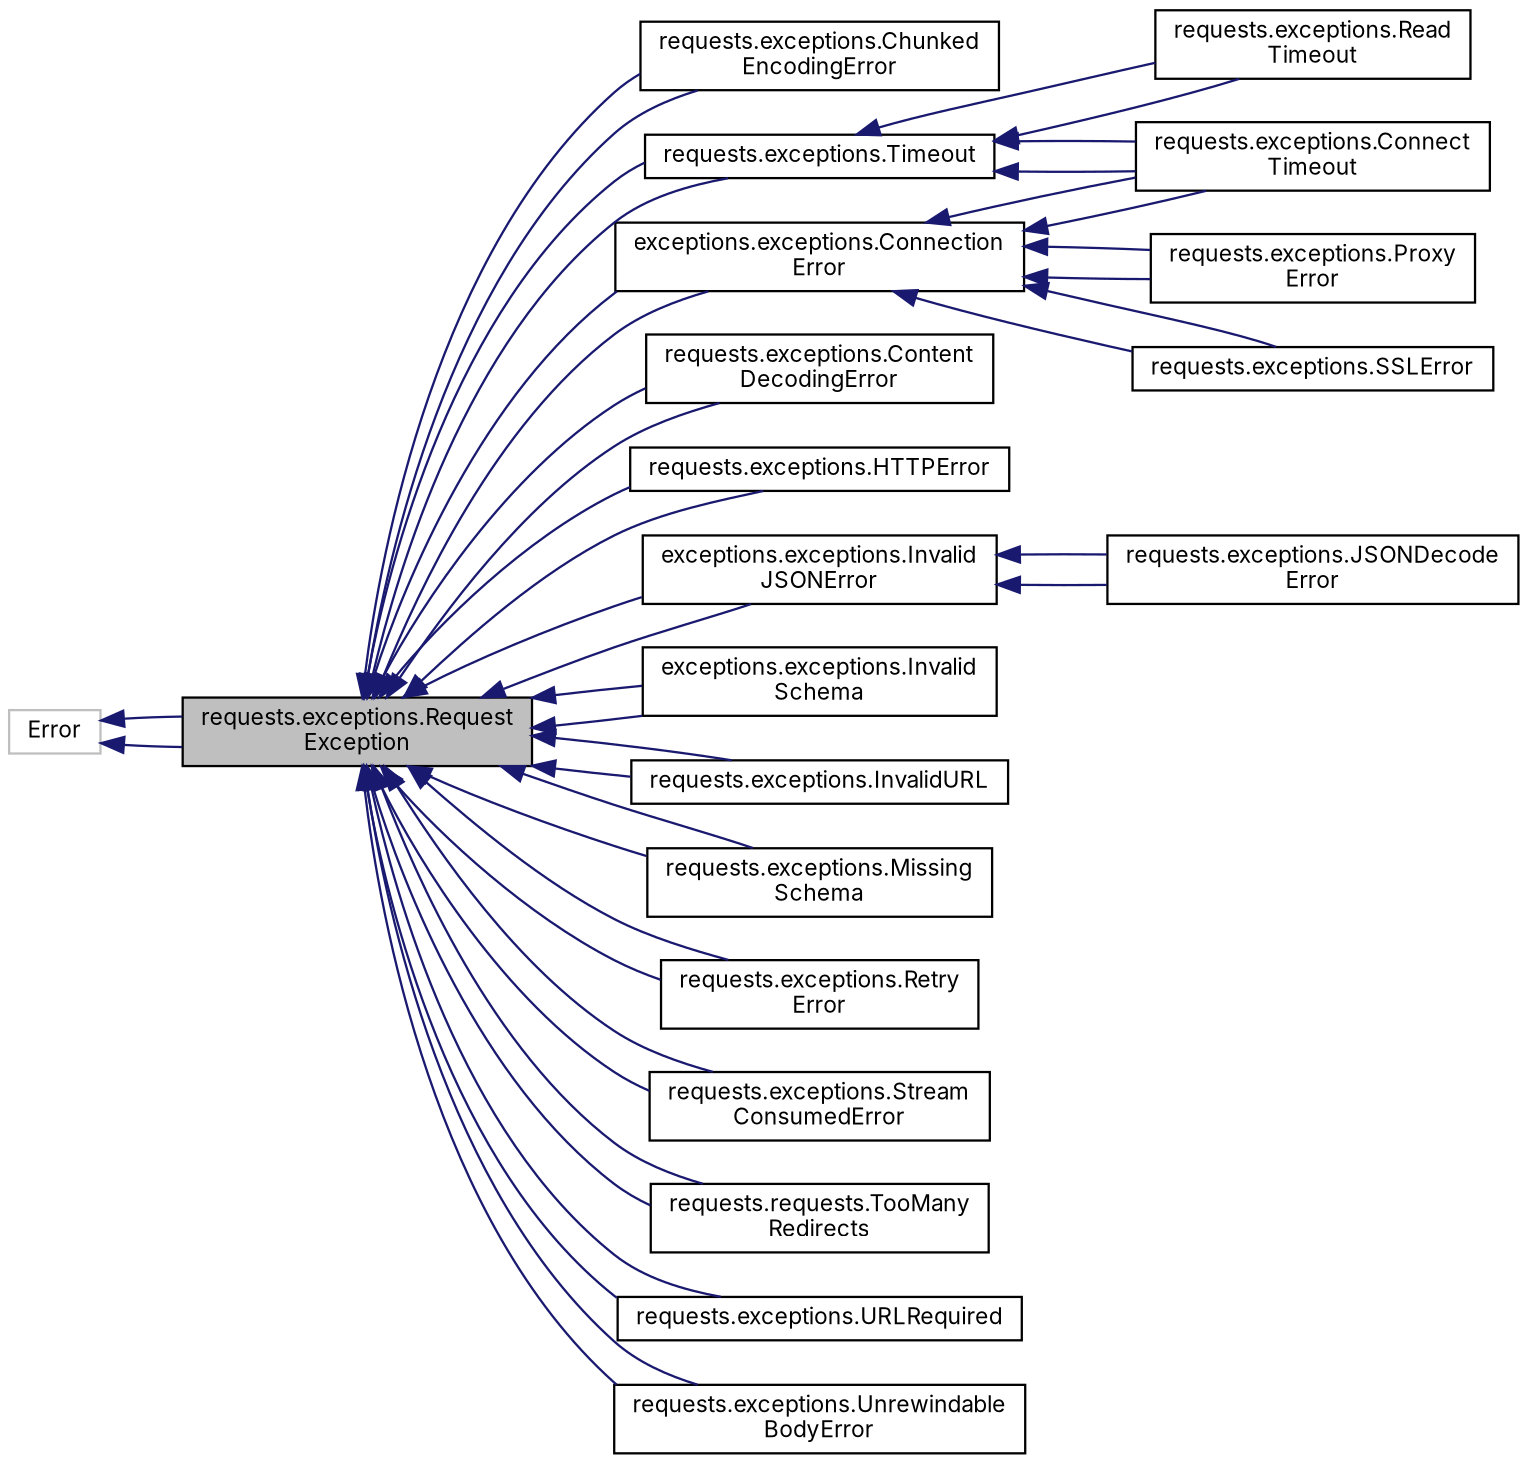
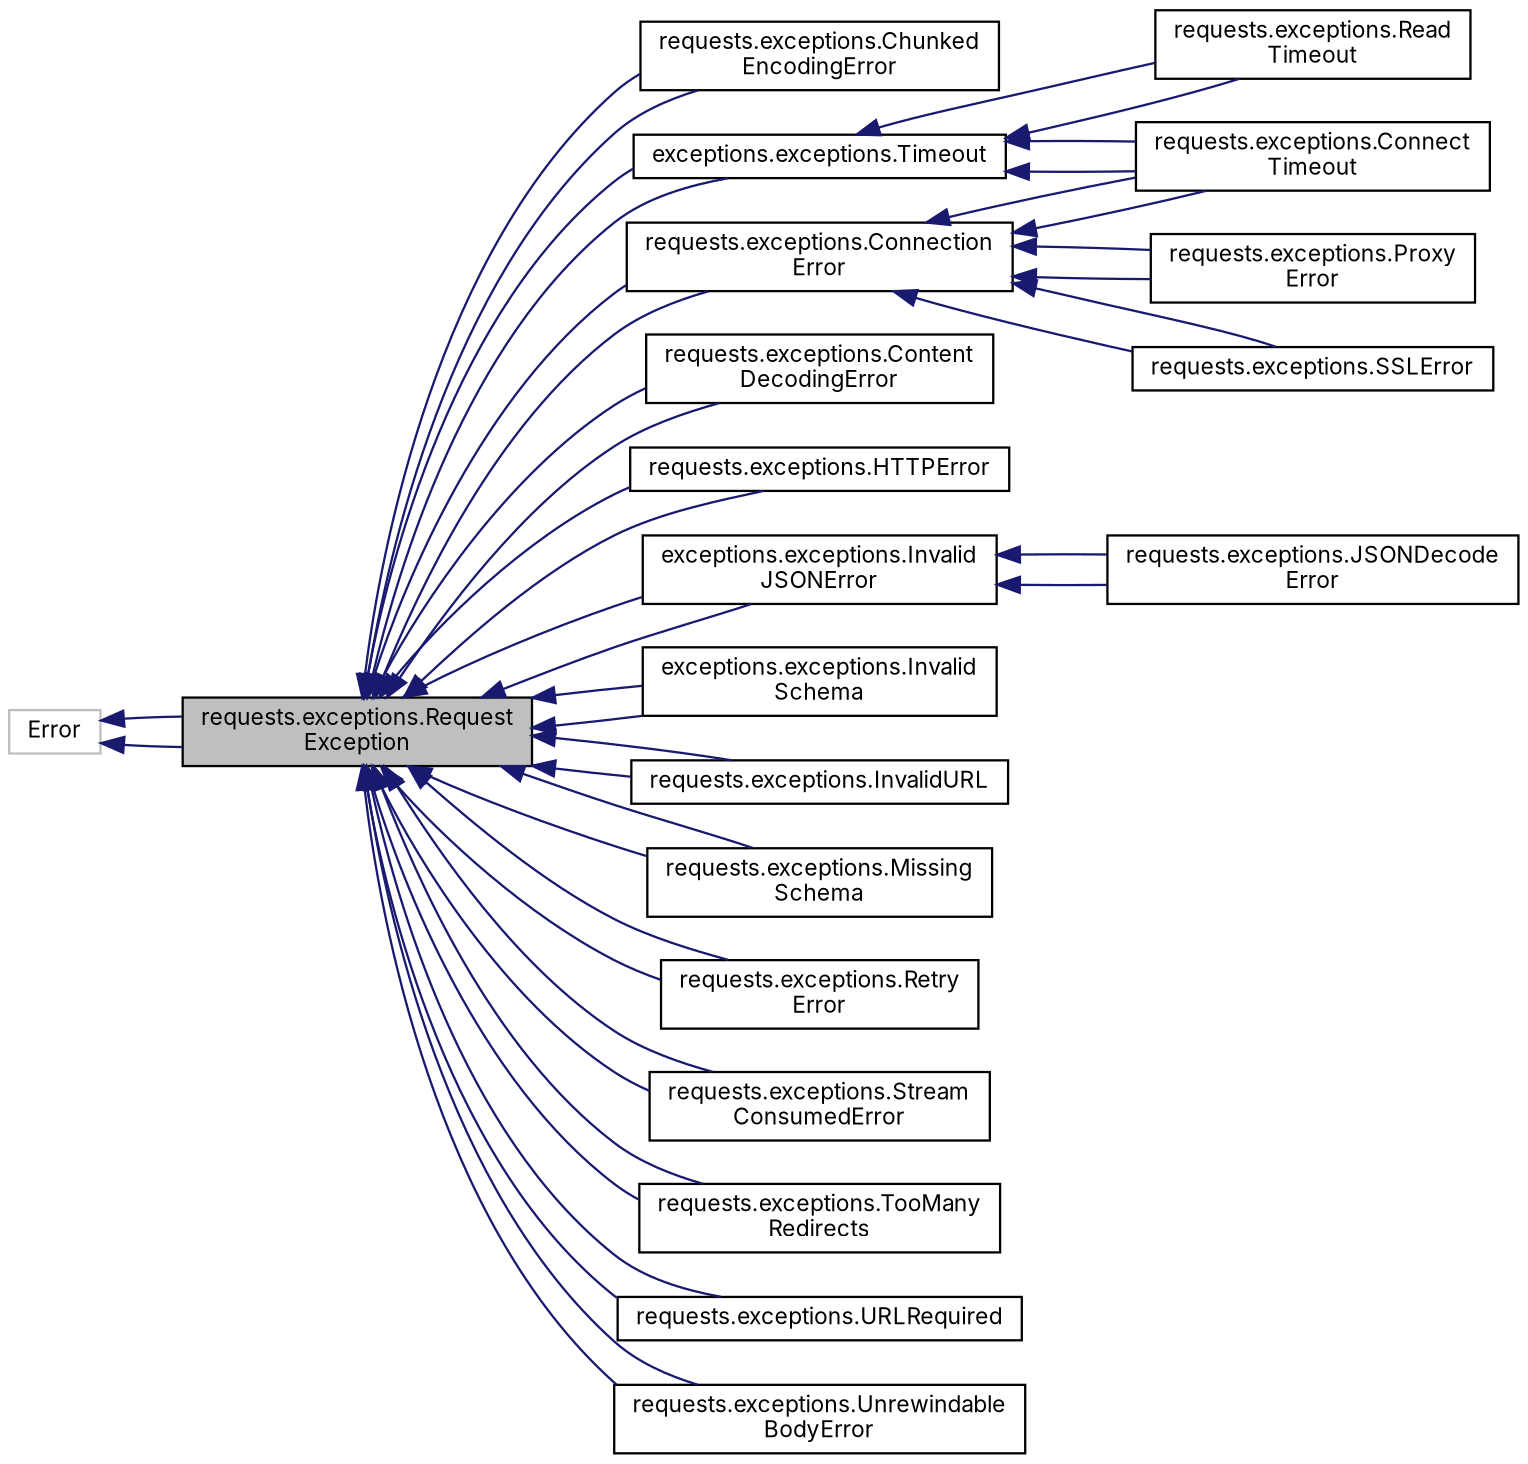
(820, 156) -> (820, 156)
(820, 257) -> (820, 257)
(820, 1218) -> (820, 1218)
